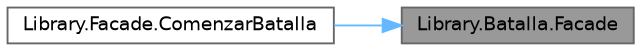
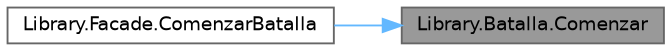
(518, 25) -> (533, 25)
